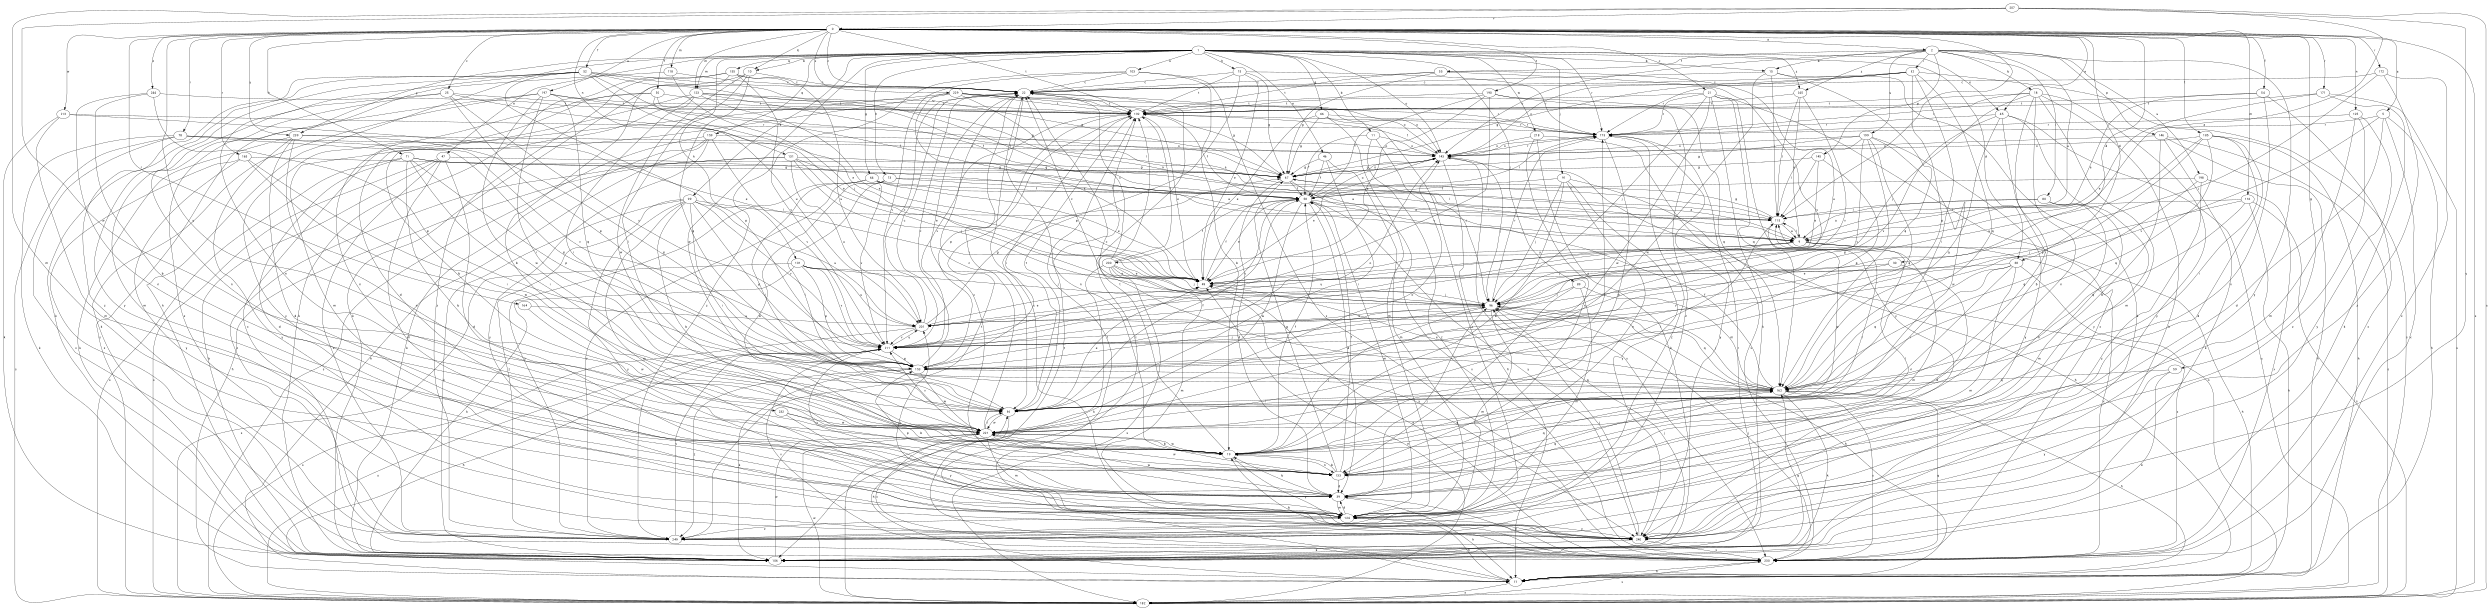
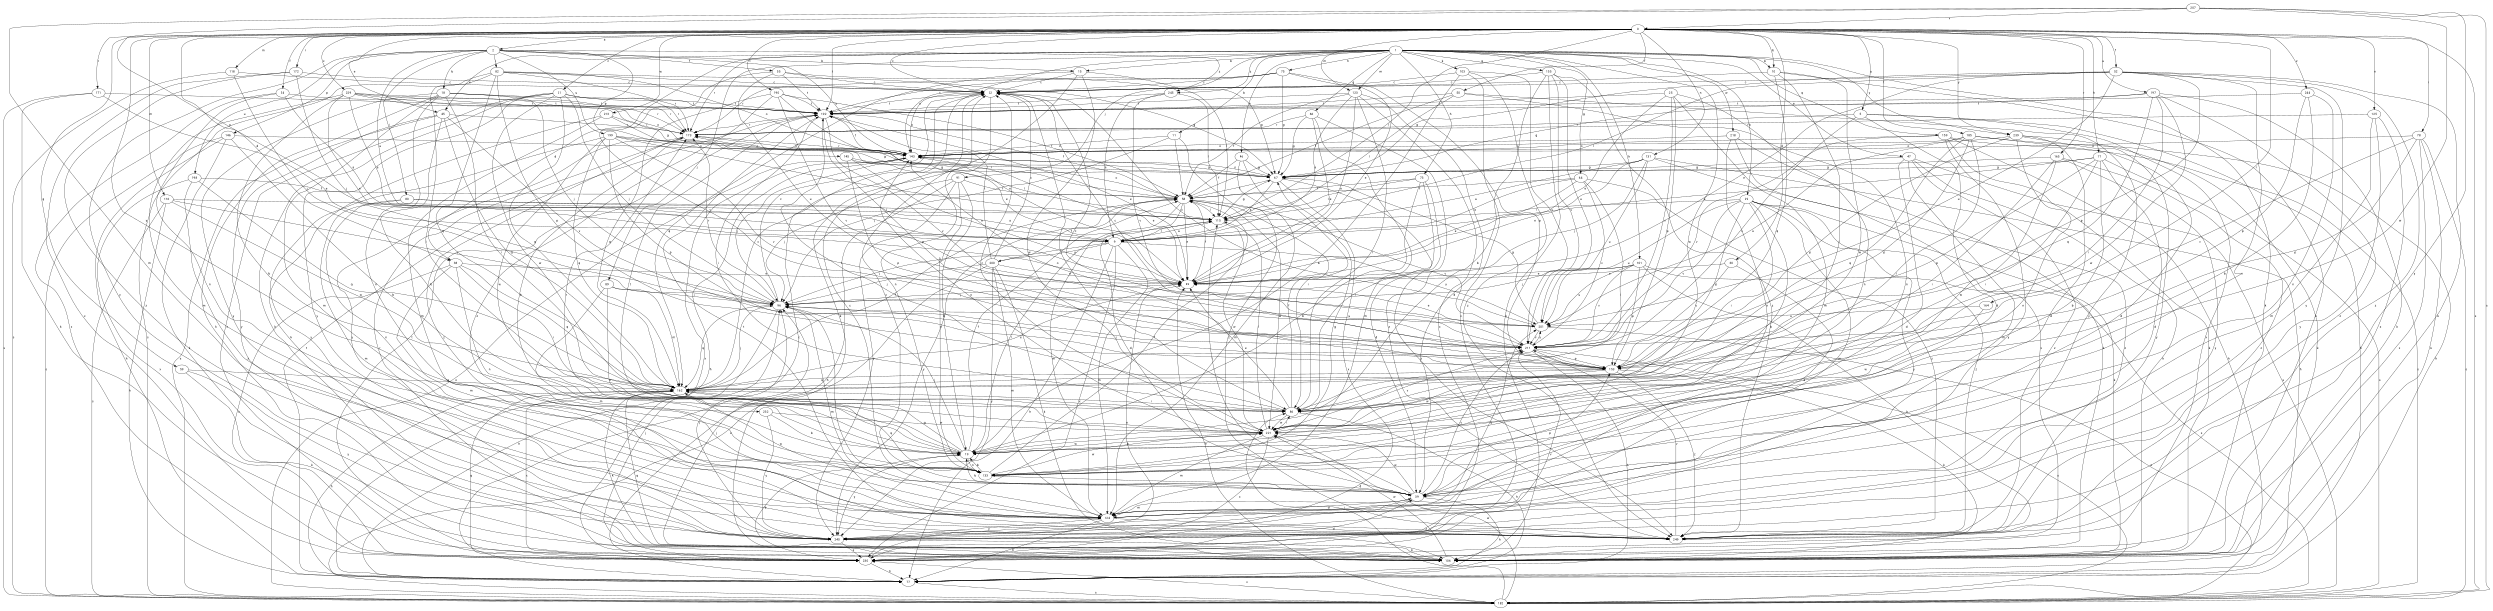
(626, 31) -> none
